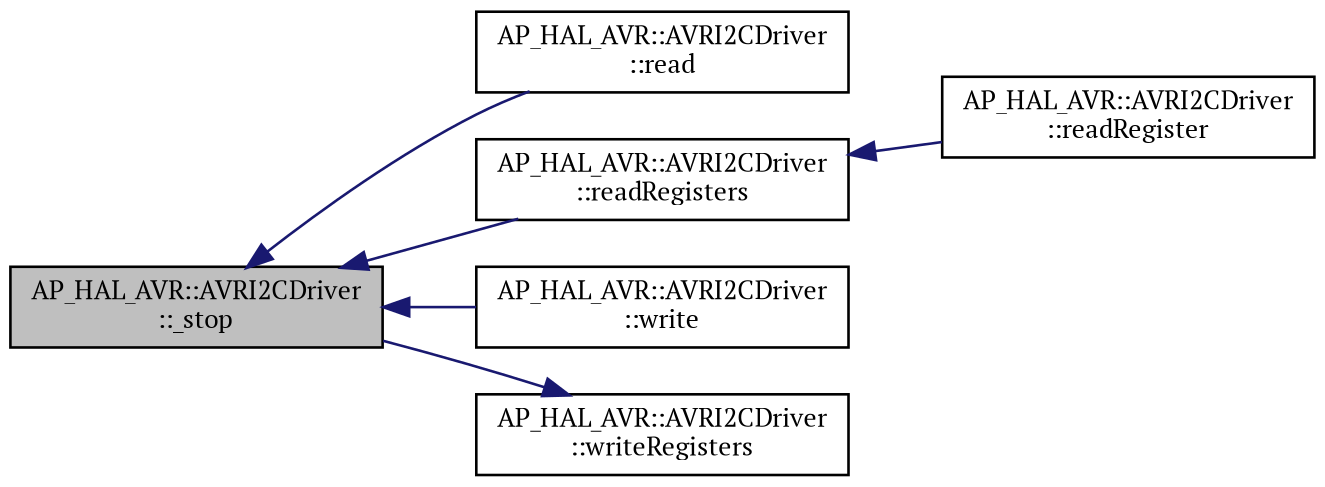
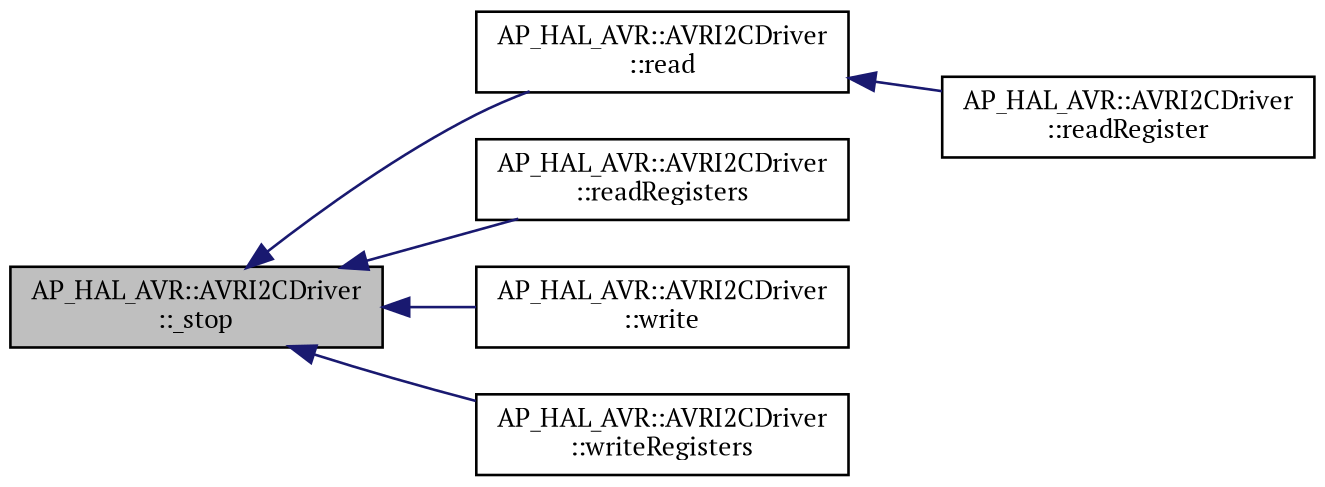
(908, 147) -> (908, 86)
(464, 363) -> (395, 379)
